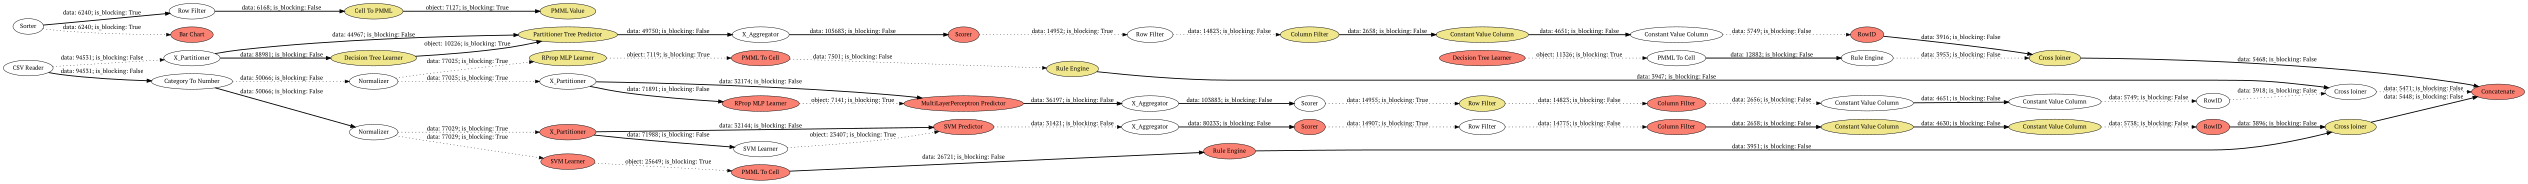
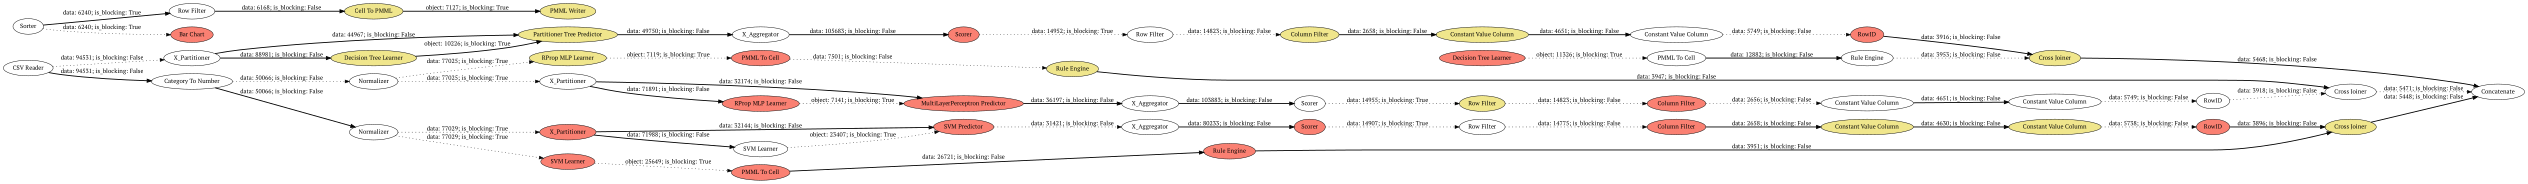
(568, 11) -> (568, 11)
(2498, 92) -> (2498, 92)
